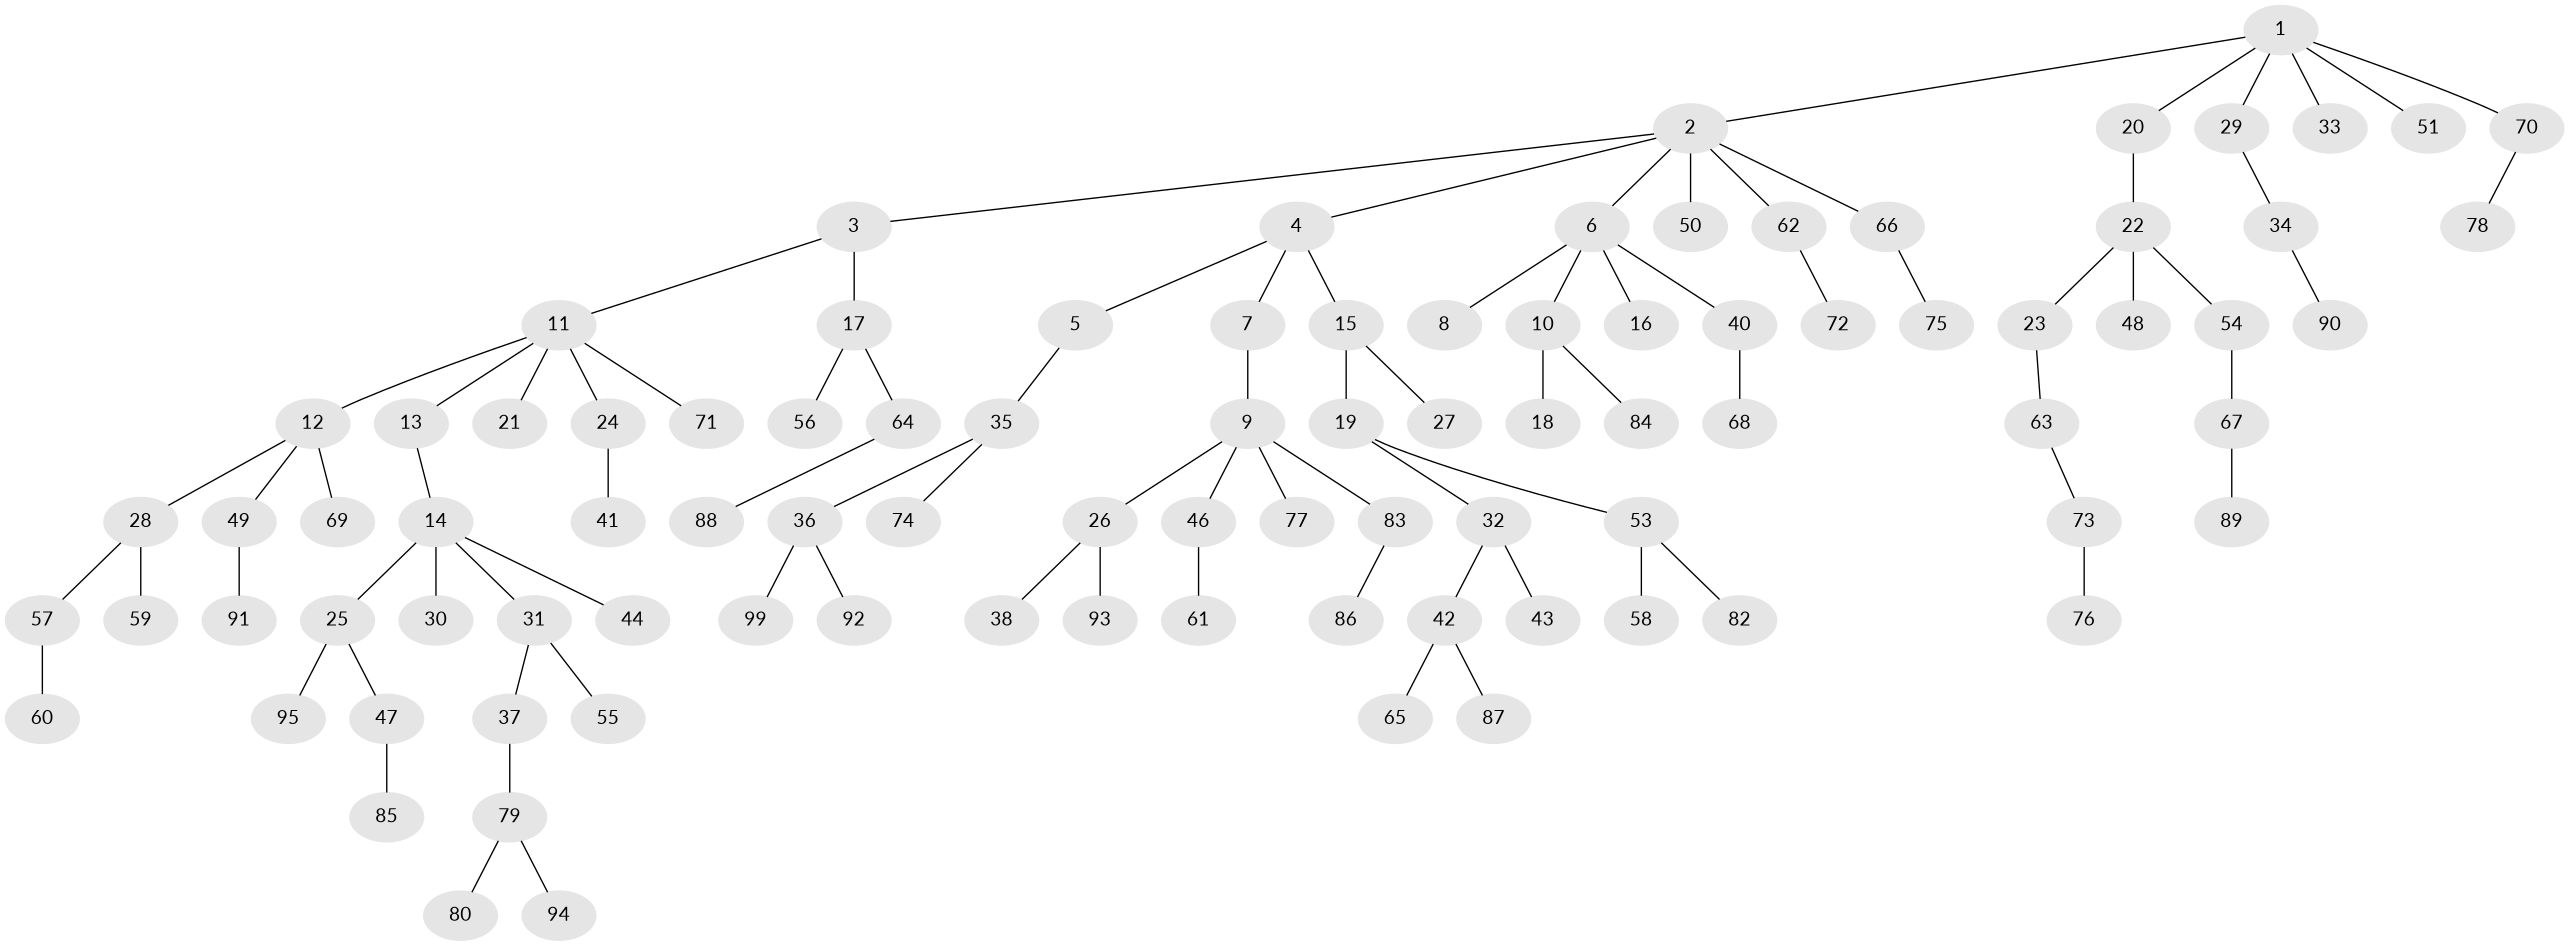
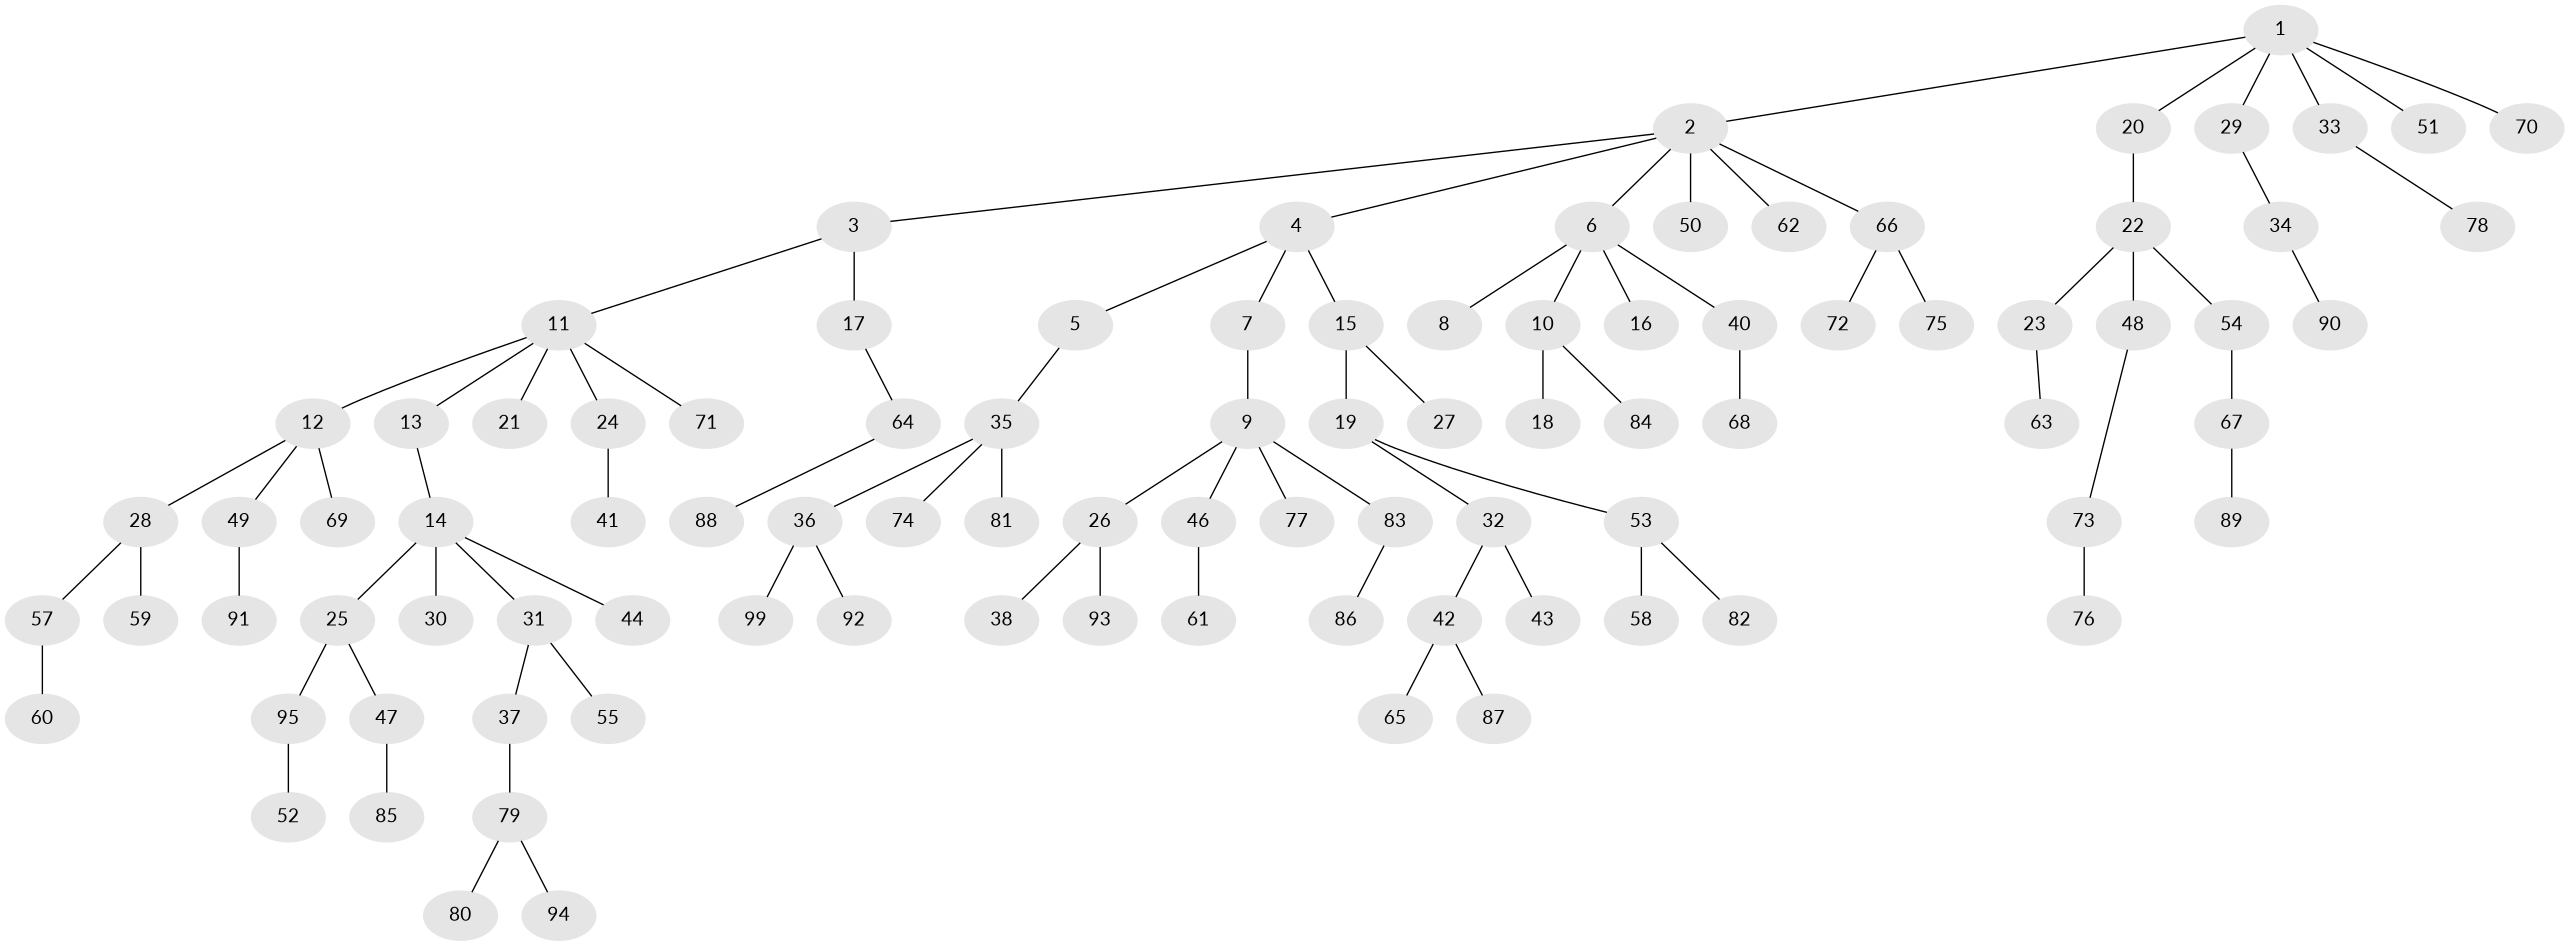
(2502, 178) -> (2404, 178)
(1814, 276) -> (1863, 276)
(805, 424) -> none
(2063, 473) -> (2109, 424)
none -> (1002, 522)
none -> (288, 817)
